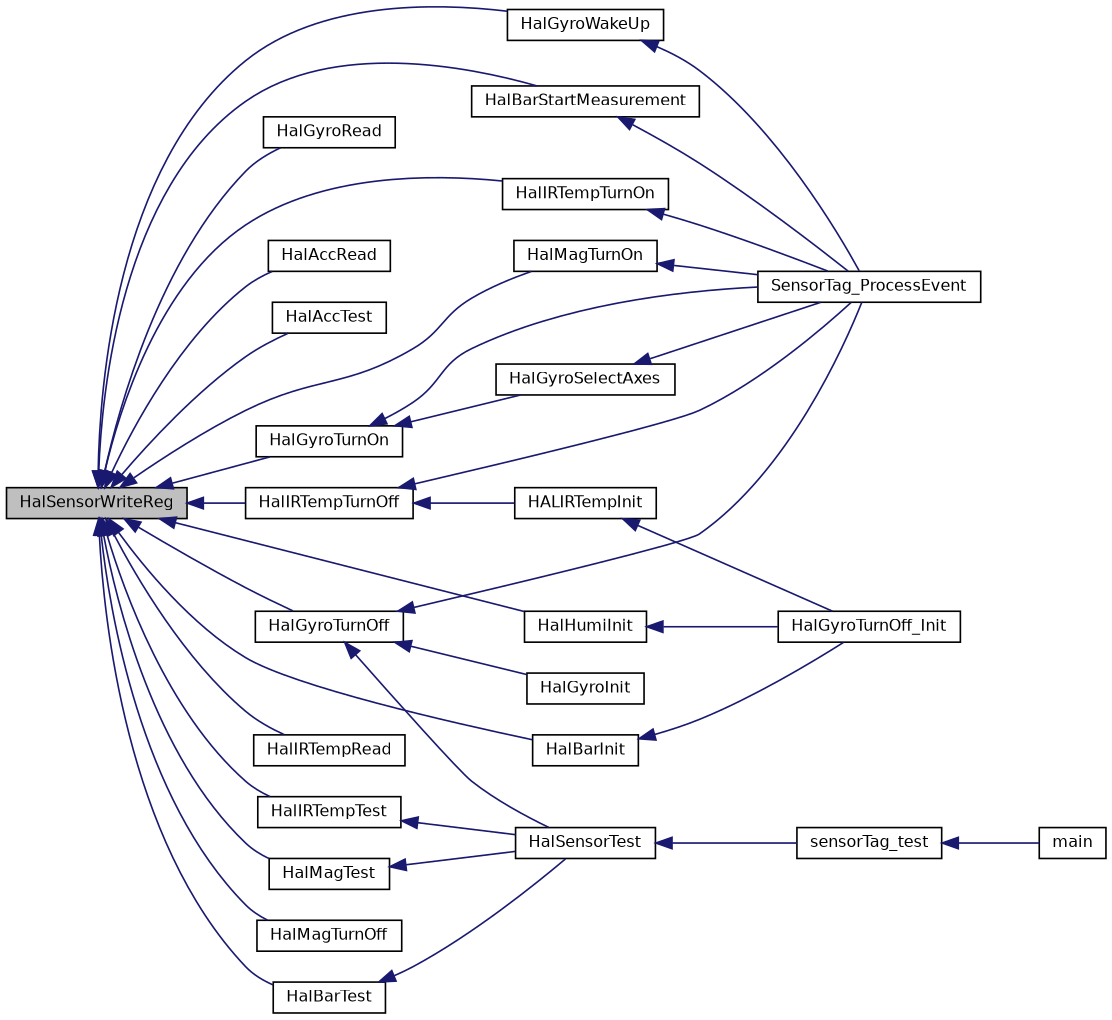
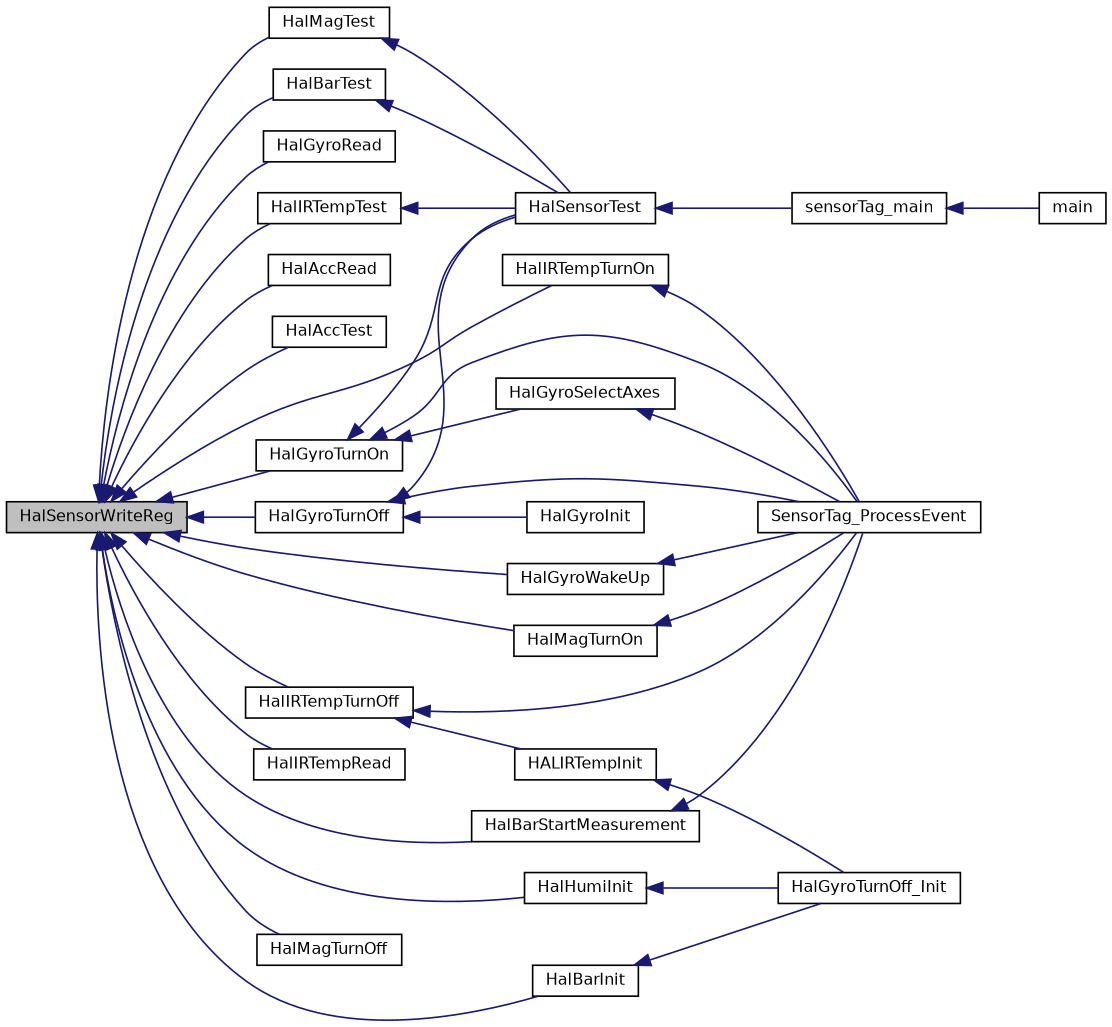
none -> (427, 335)
(869, 843) -> (869, 208)
